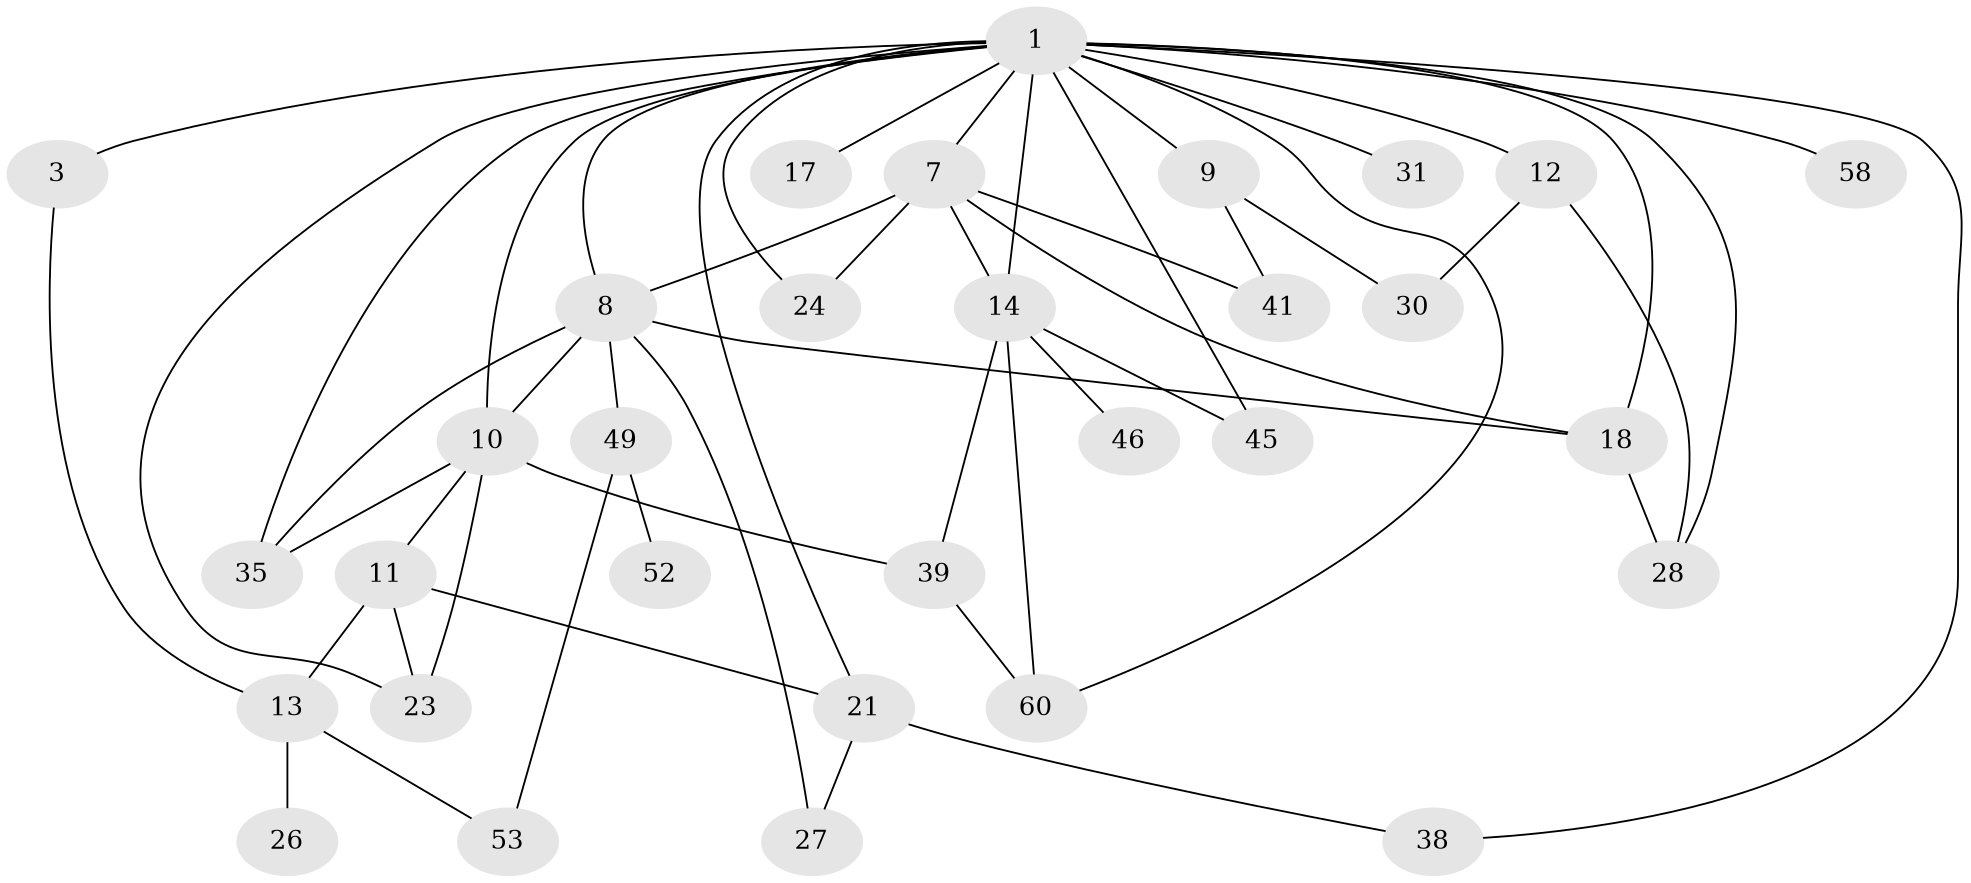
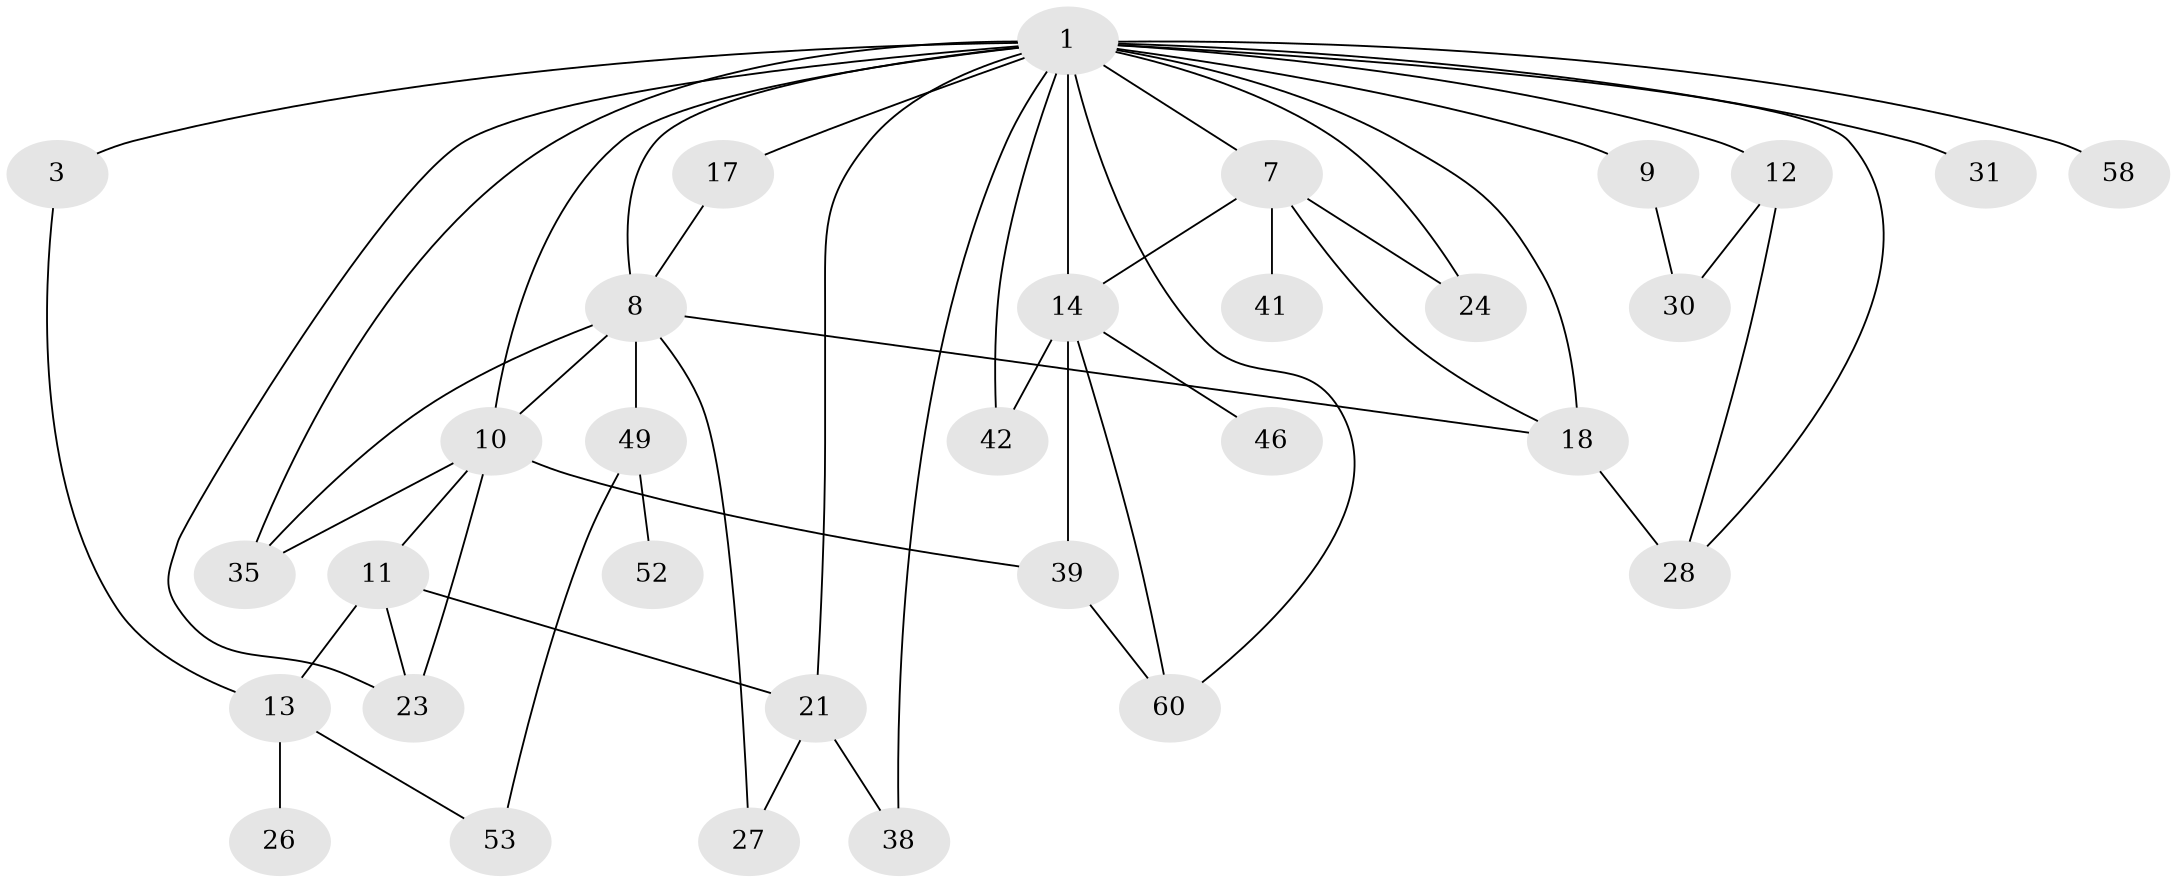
(1244, 241) -> none
(774, 245) -> (680, 241)
(1263, 441) -> (998, 441)
